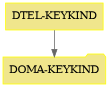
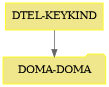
(54, 70) -> (54, 70)
